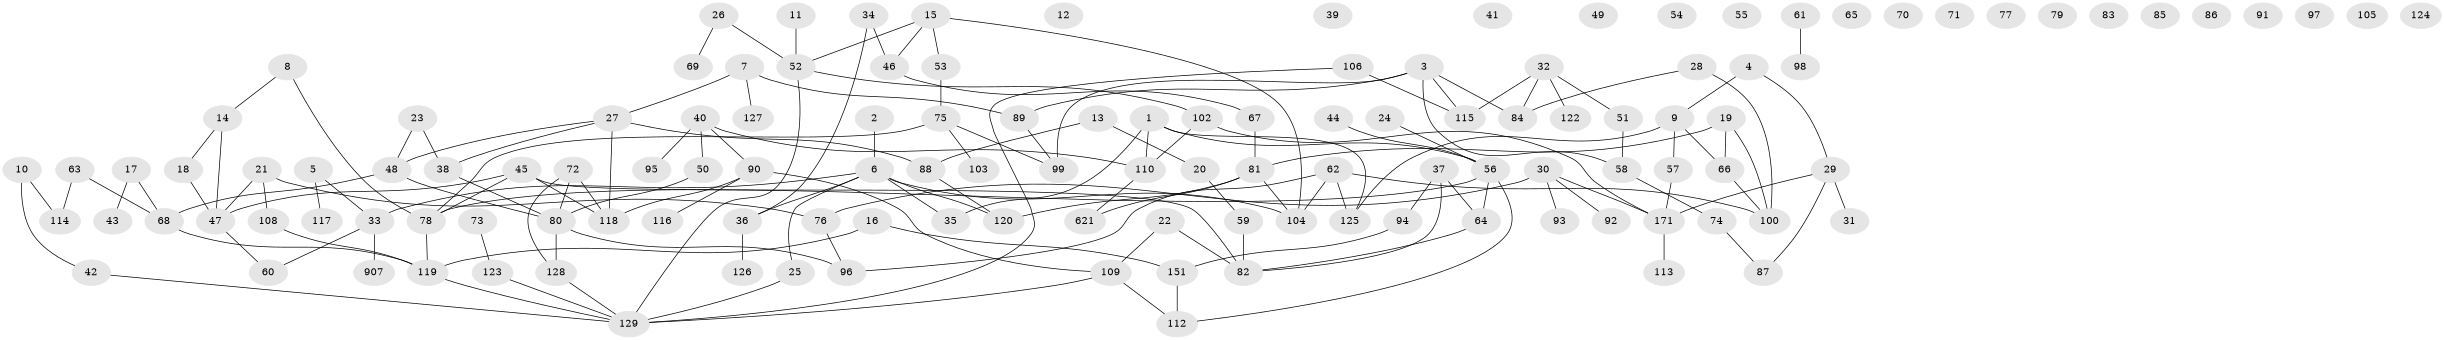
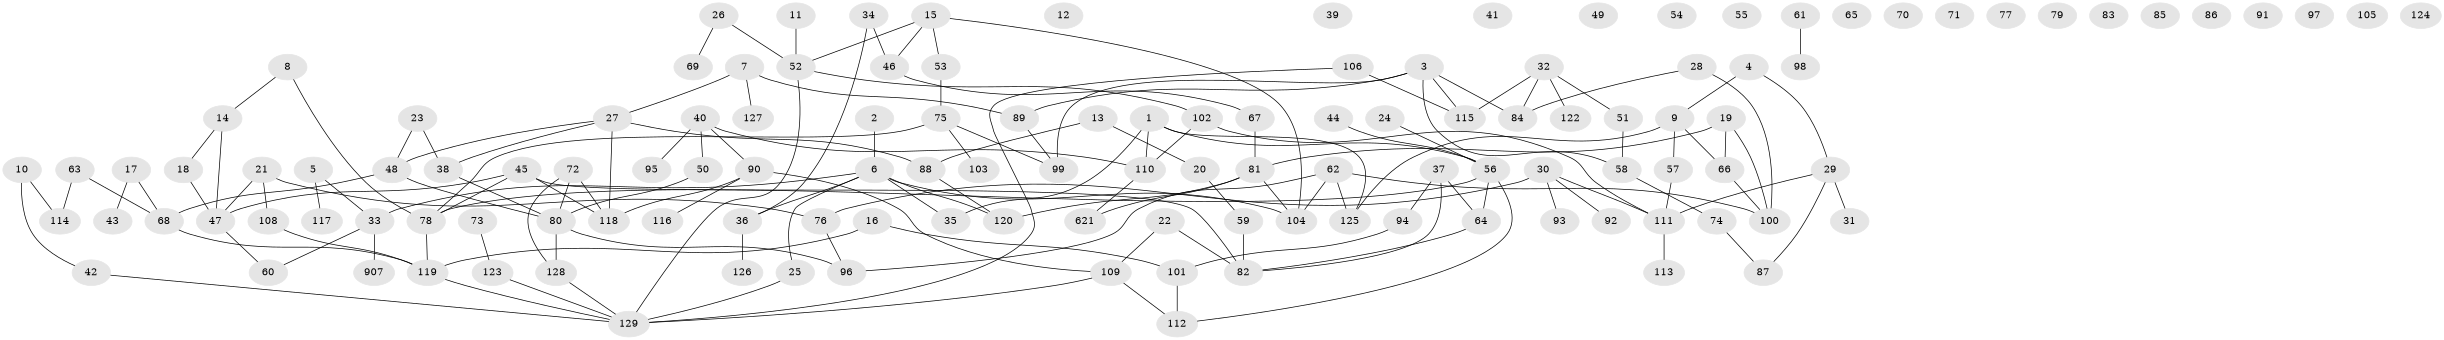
(1664, 221) -> (1664, 221)
(1177, 273) -> (1177, 273)
